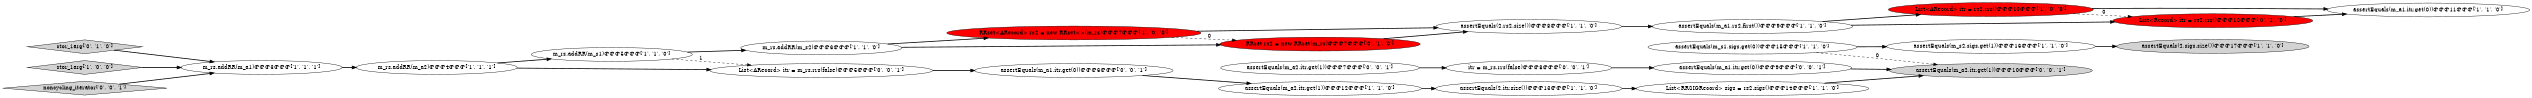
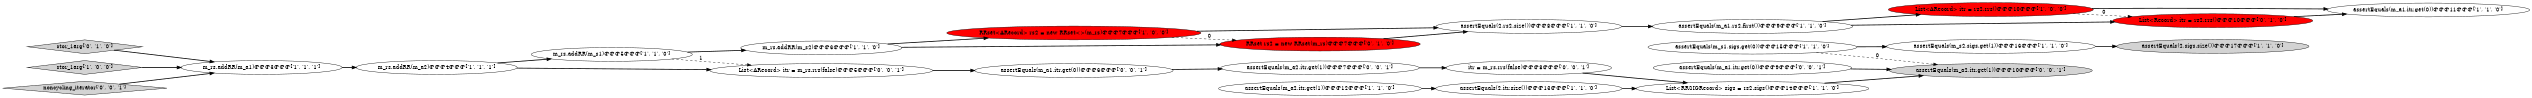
(1630, 68) -> (1633, 78)
(1195, 79) -> (1195, 69)
